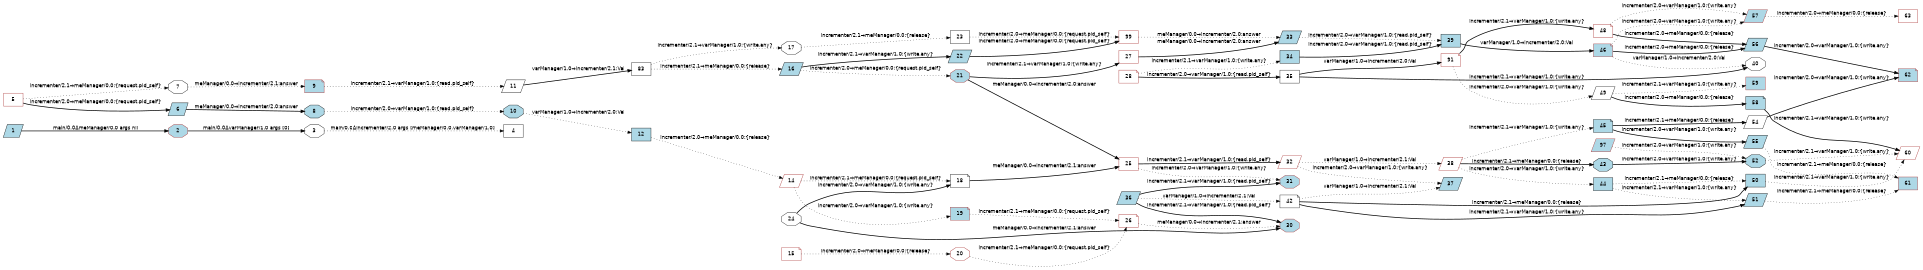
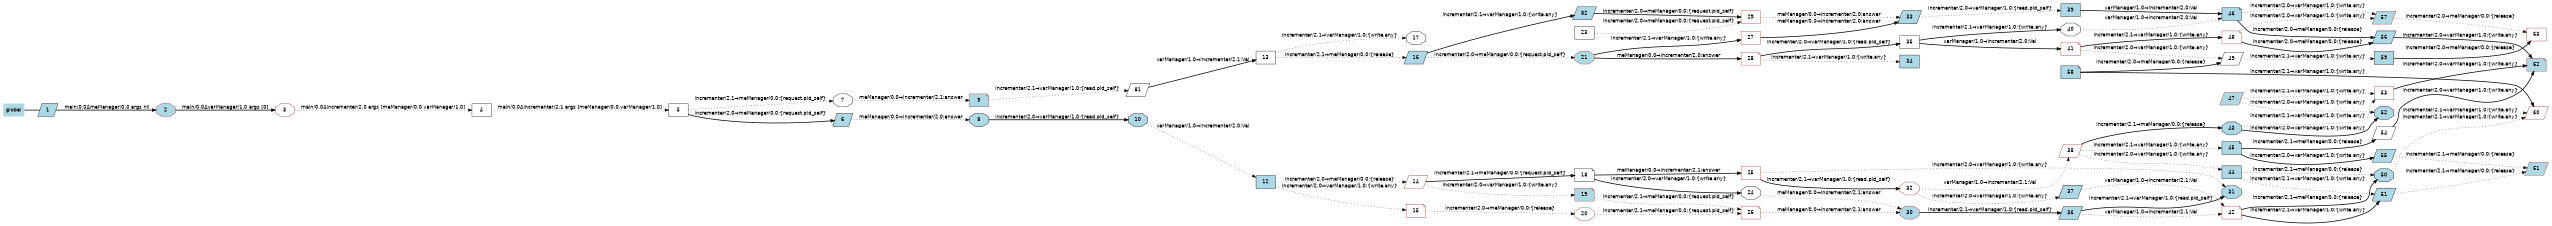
(1129, 37) -> (1751, 17)
(874, 43) -> none
(1603, 50) -> (2232, 14)
(1369, 55) -> none
(960, 56) -> (1584, 13)
none -> (2462, 58)
(1451, 60) -> (2071, 49)
(641, 69) -> (1266, 58)
(1677, 69) -> (2150, 28)
(1756, 83) -> (2384, 58)
(513, 86) -> (1138, 90)
none -> (2384, 93)
(13, 100) -> (678, 110)
(1676, 106) -> (2149, 70)
none -> (14, 110)
(243, 110) -> (908, 120)
none -> (578, 110)
(412, 112) -> (1057, 120)
(1042, 119) -> (1666, 59)
(314, 131) -> (285, 110)
(1603, 145) -> (2232, 99)
(1290, 162) -> (1910, 188)
(874, 181) -> (1498, 179)
(1756, 181) -> (2384, 175)
(1290, 182) -> (2232, 192)
(1908, 183) -> (2537, 169)
(869, 192) -> (1665, 190)
(1368, 194) -> (2153, 184)
(1290, 201) -> (2232, 213)
none -> (1338, 201)
(1206, 216) -> (1988, 213)
(1037, 235) -> (1829, 199)
